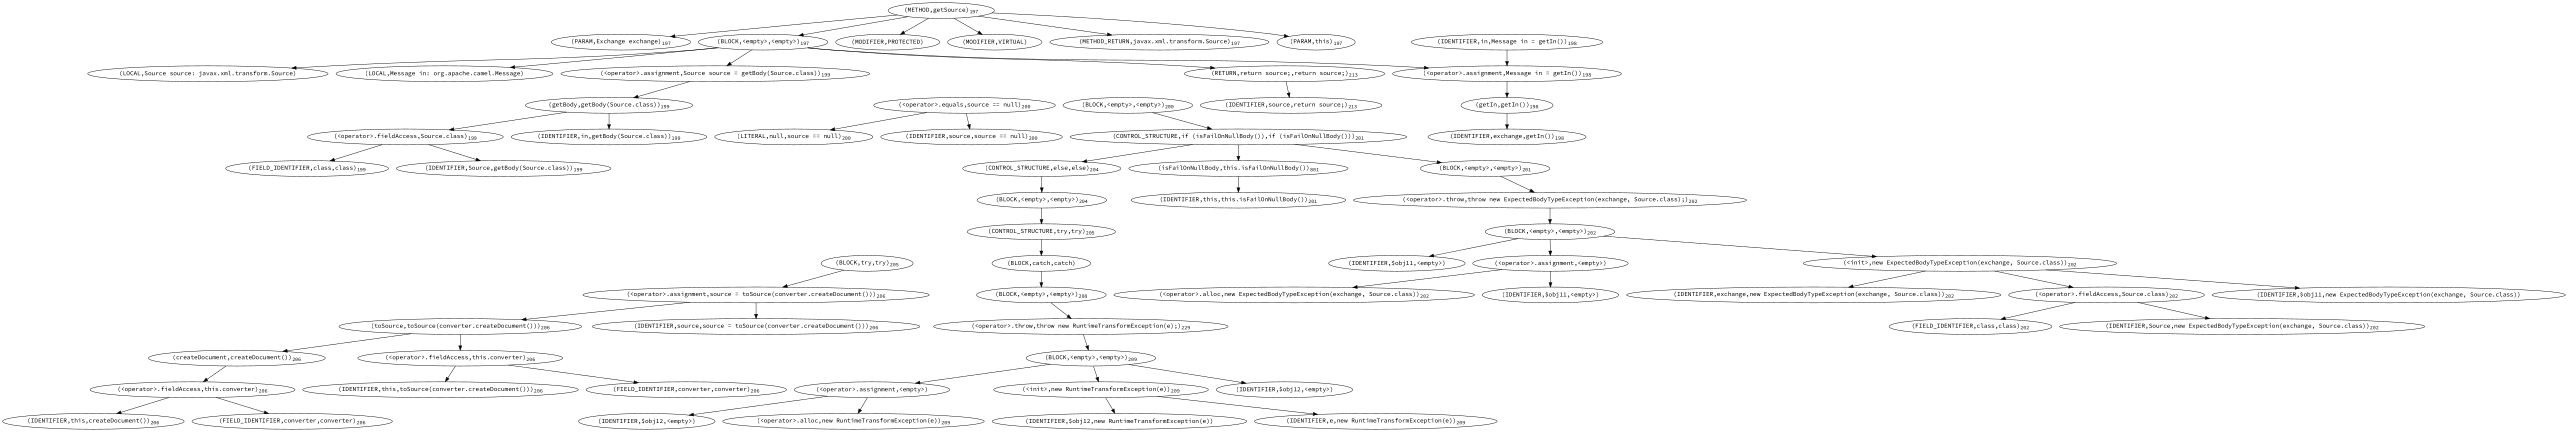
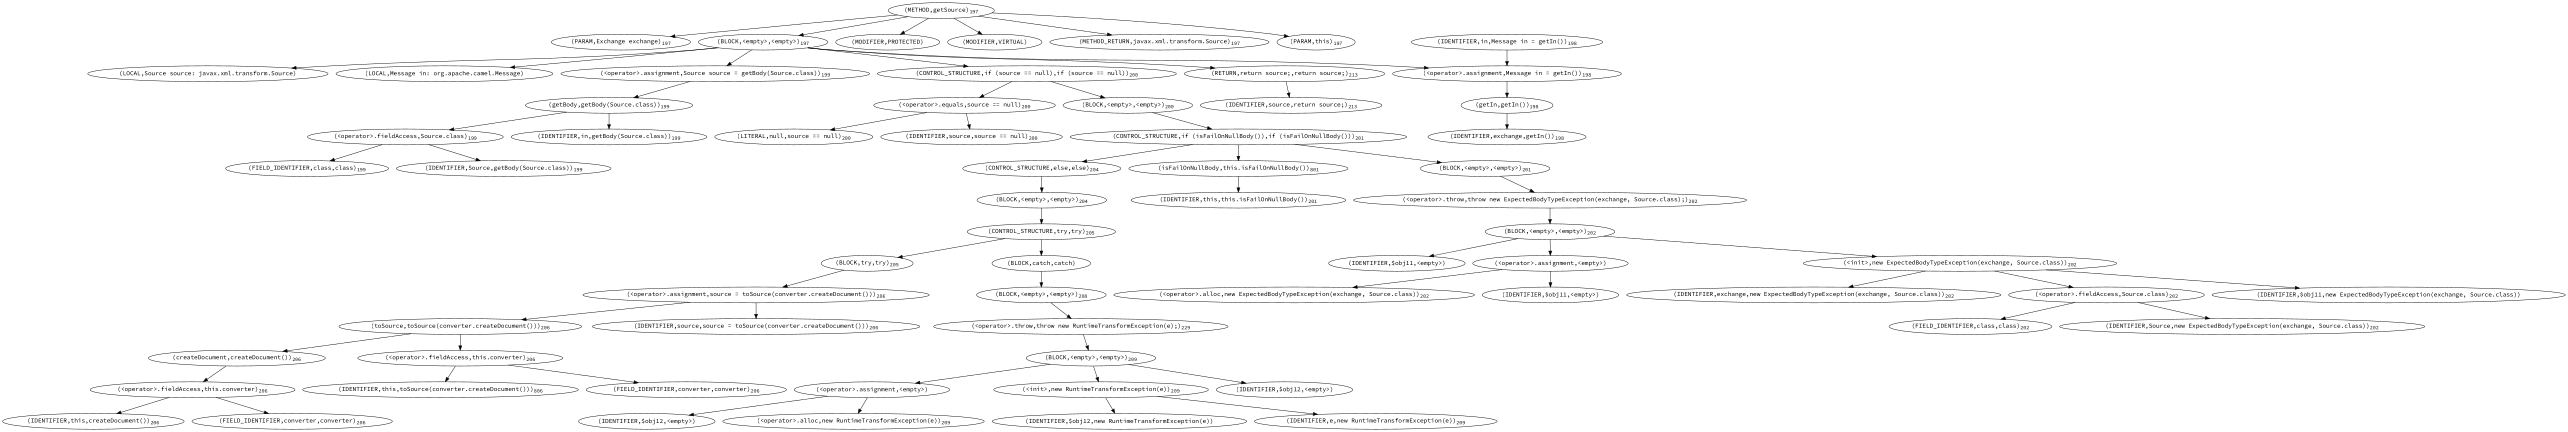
none -> (1027, 74)
none -> (954, 248)
(538, 389) -> (538, 389)
